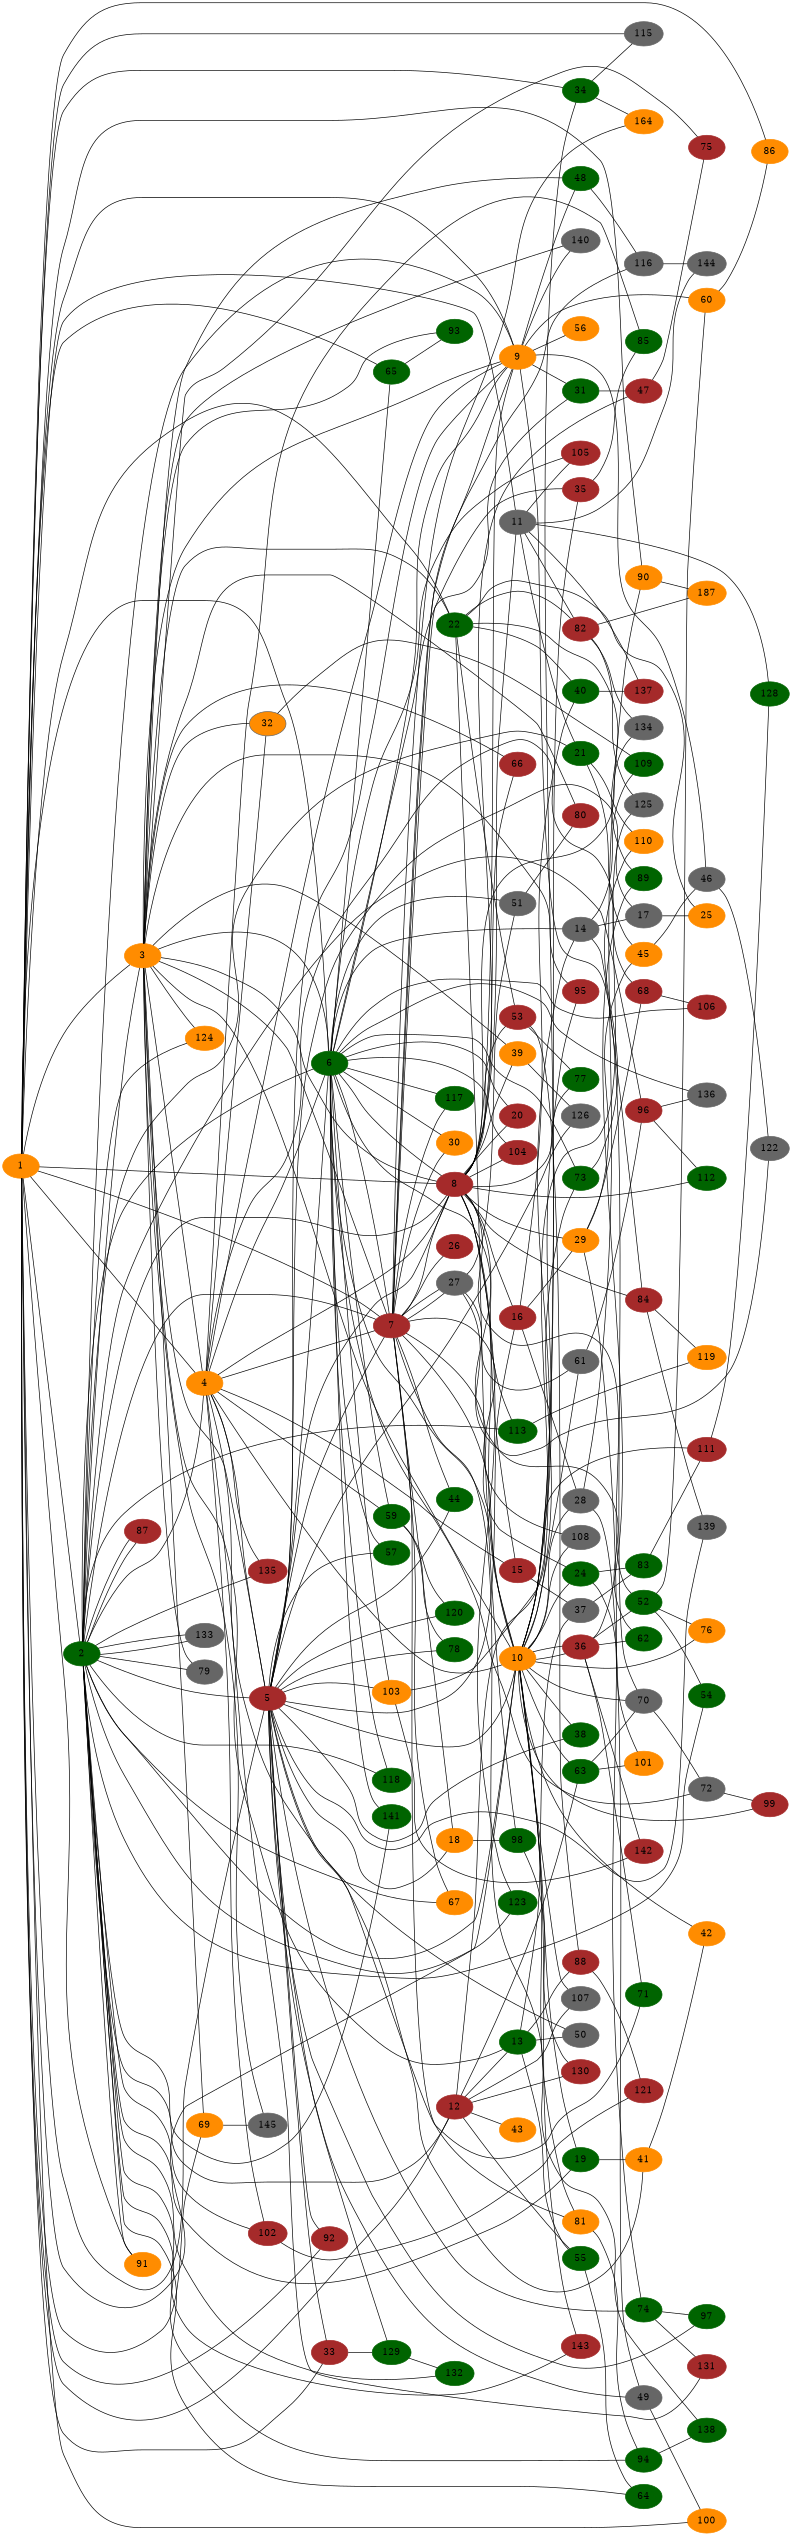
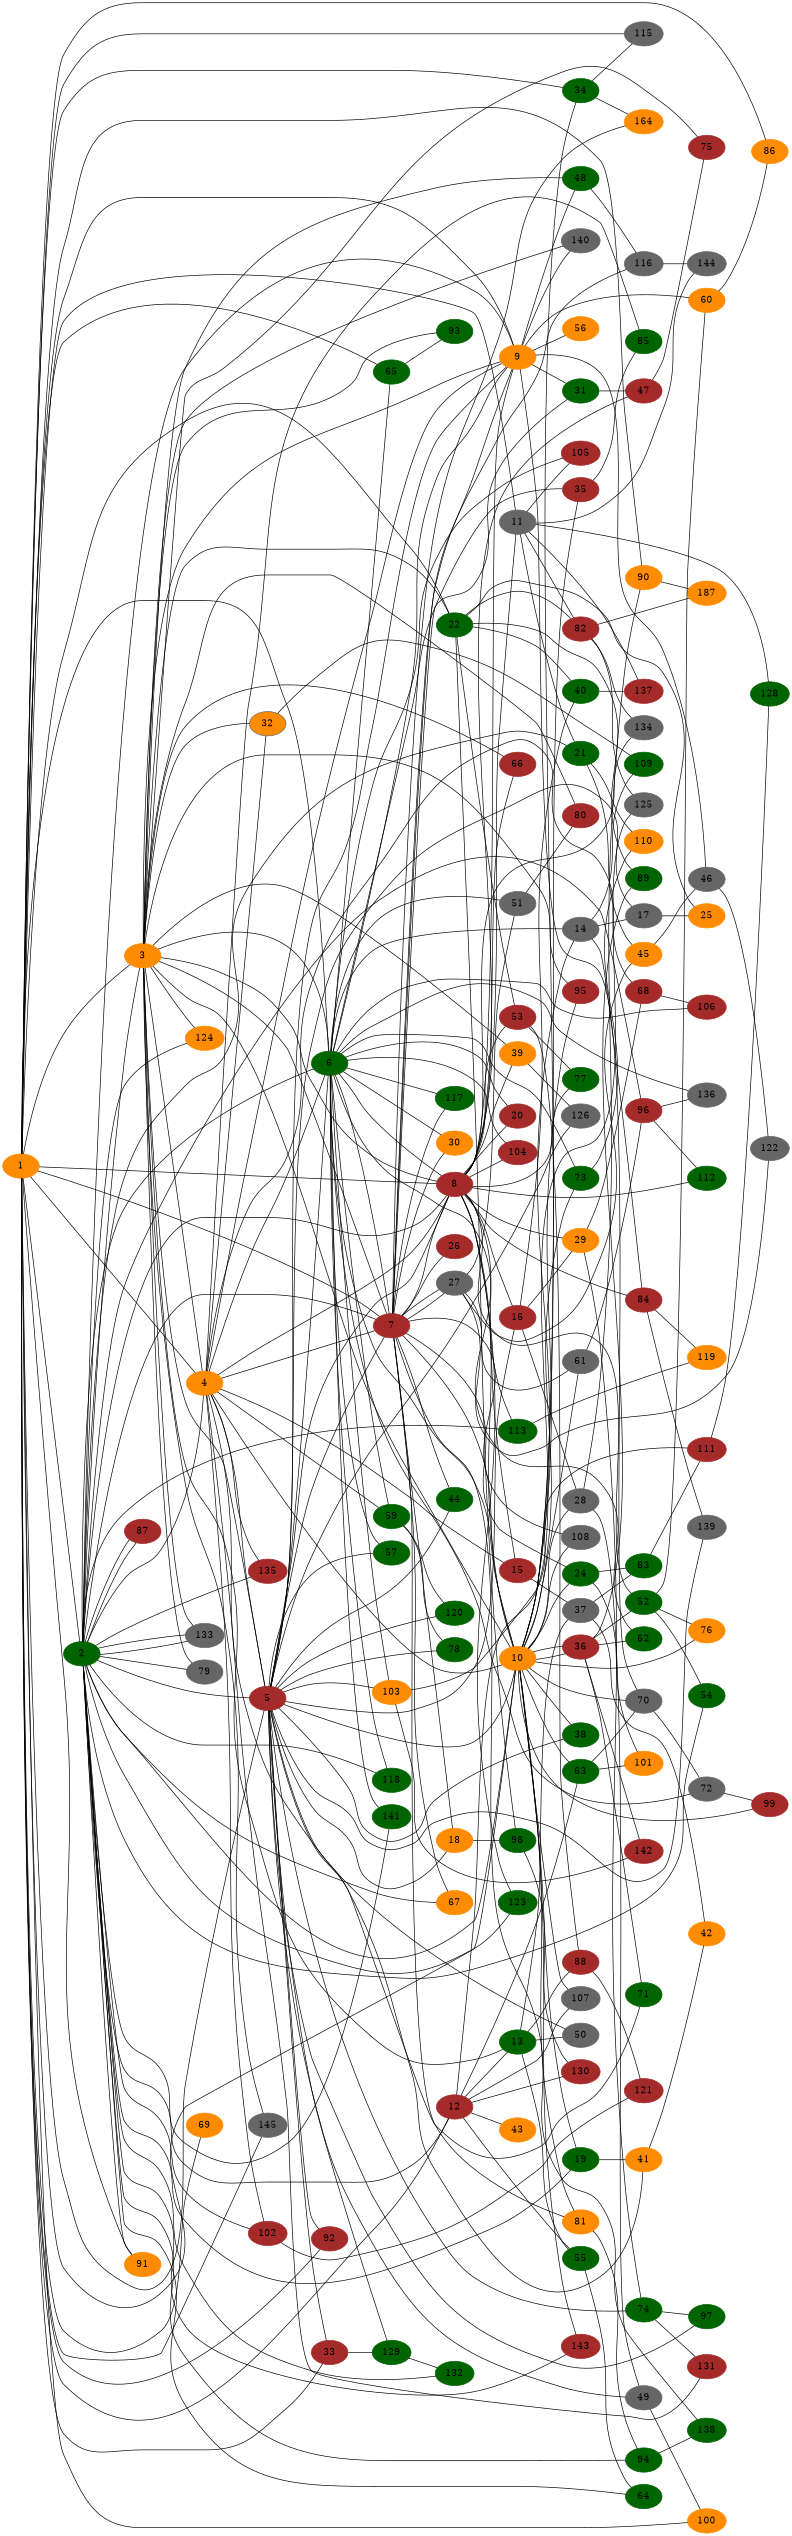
(607, 1095) -> (604, 1245)
(174, 1540) -> (165, 1448)
(574, 1830) -> (669, 1757)
(236, 2125) -> (29, 1936)
